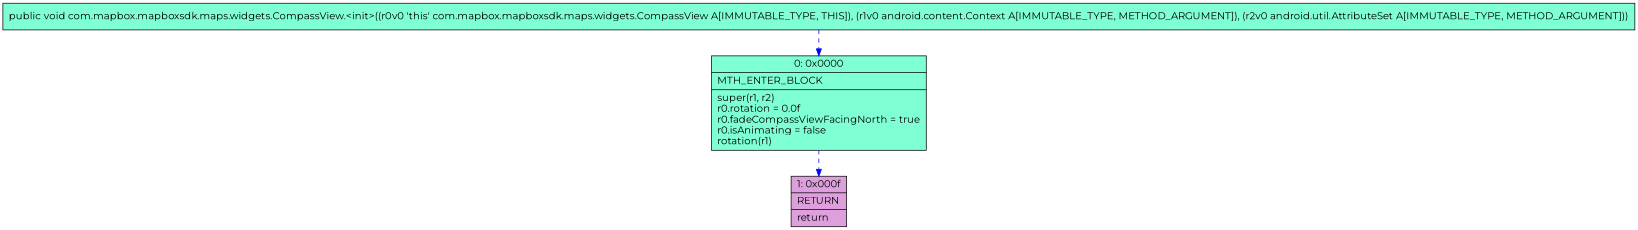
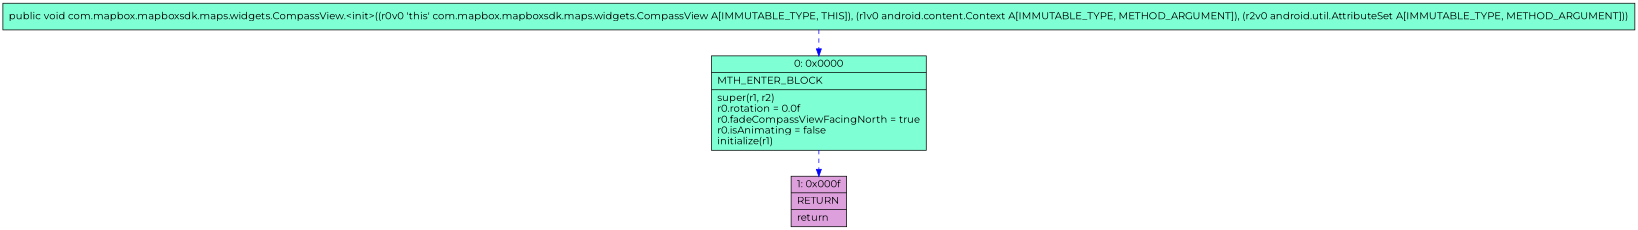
(745, 141) -> (745, 141)
